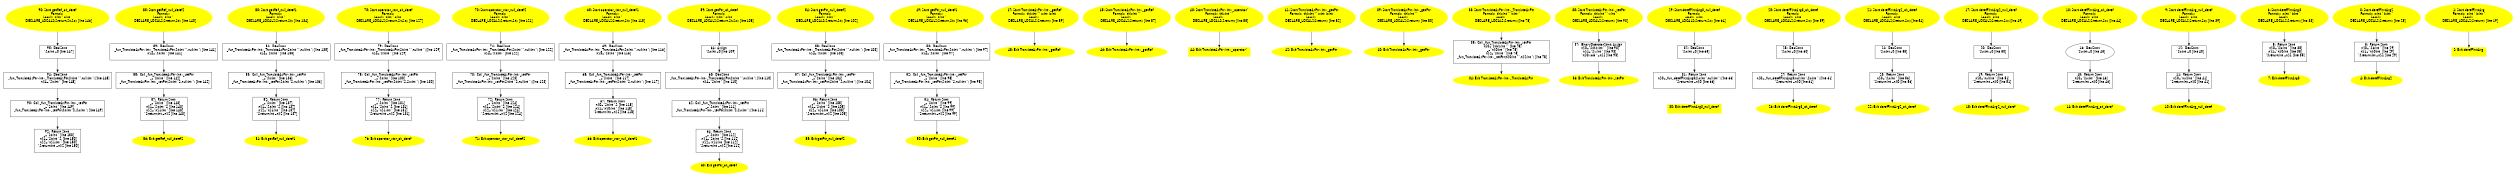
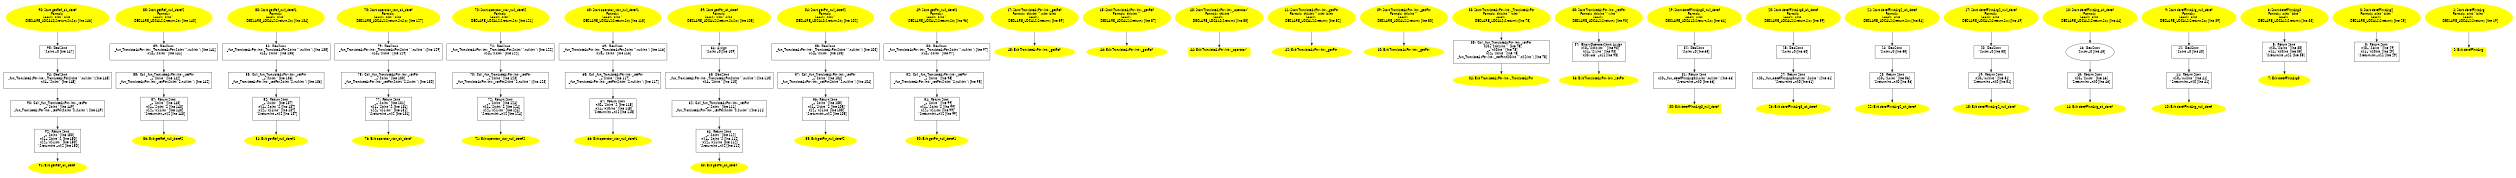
(2377, 80) -> none
none -> (58, 168)
